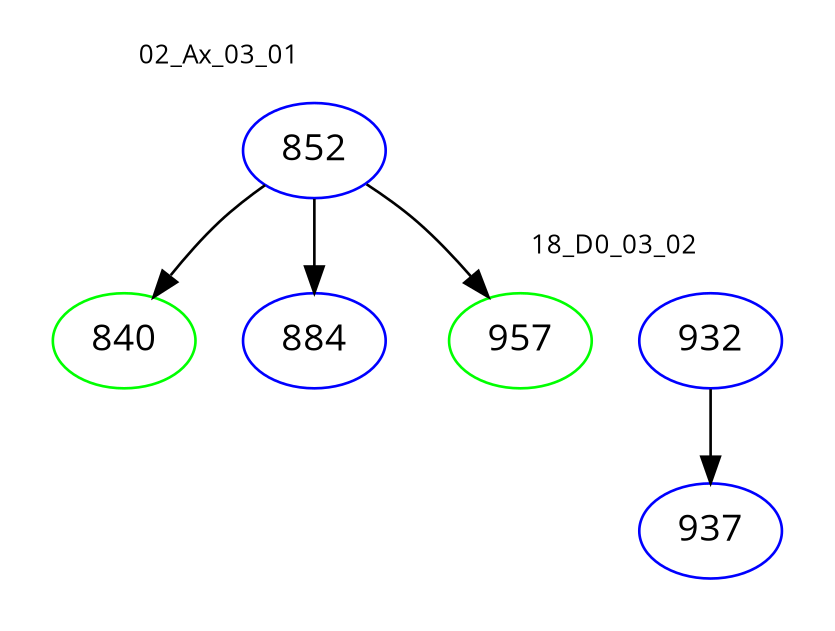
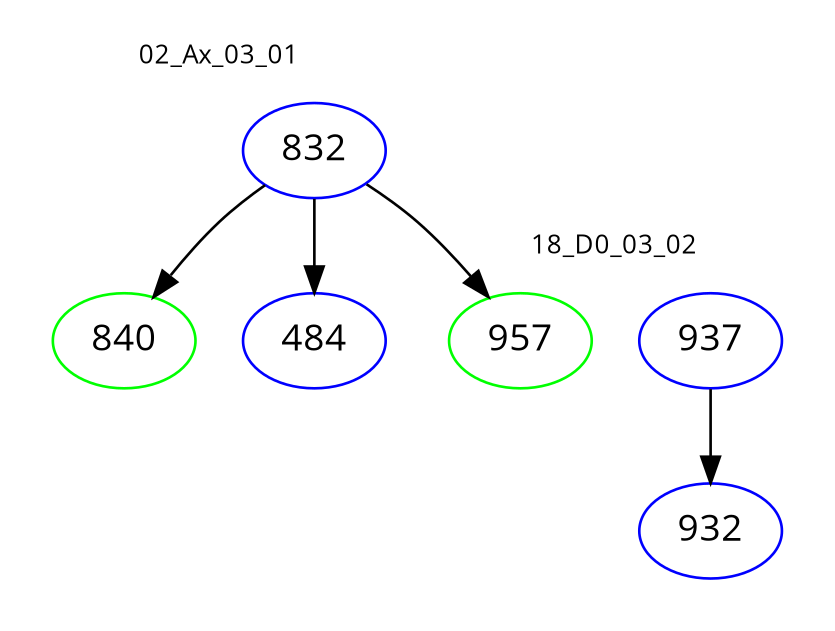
(314, 151) -> (314, 151)
(314, 341) -> (314, 341)
(711, 423) -> (711, 423)
